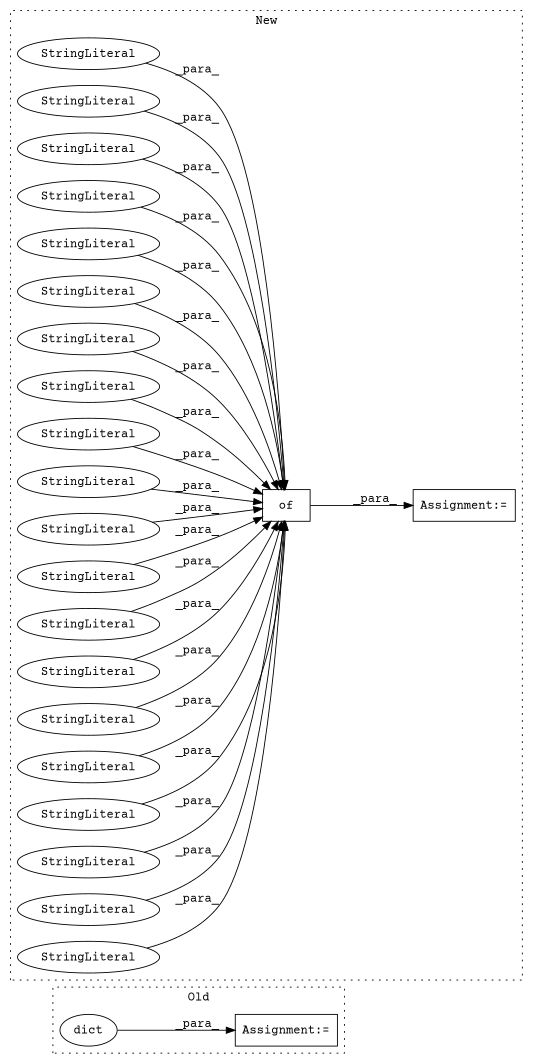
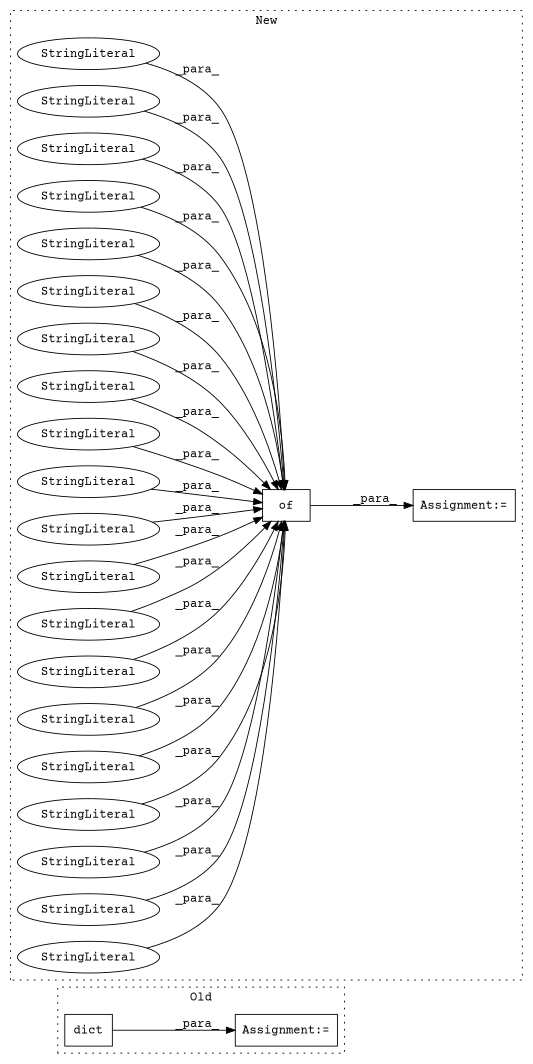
(89, 1030) -> (89, 1030)
